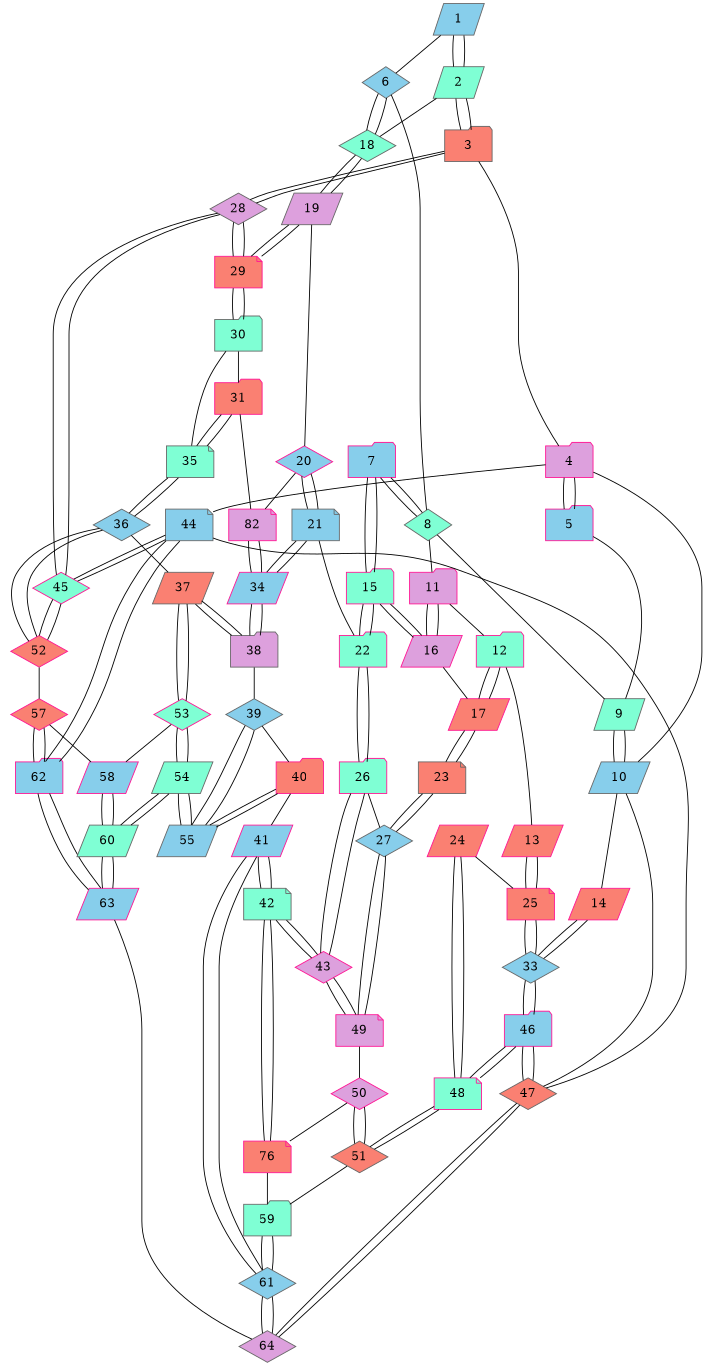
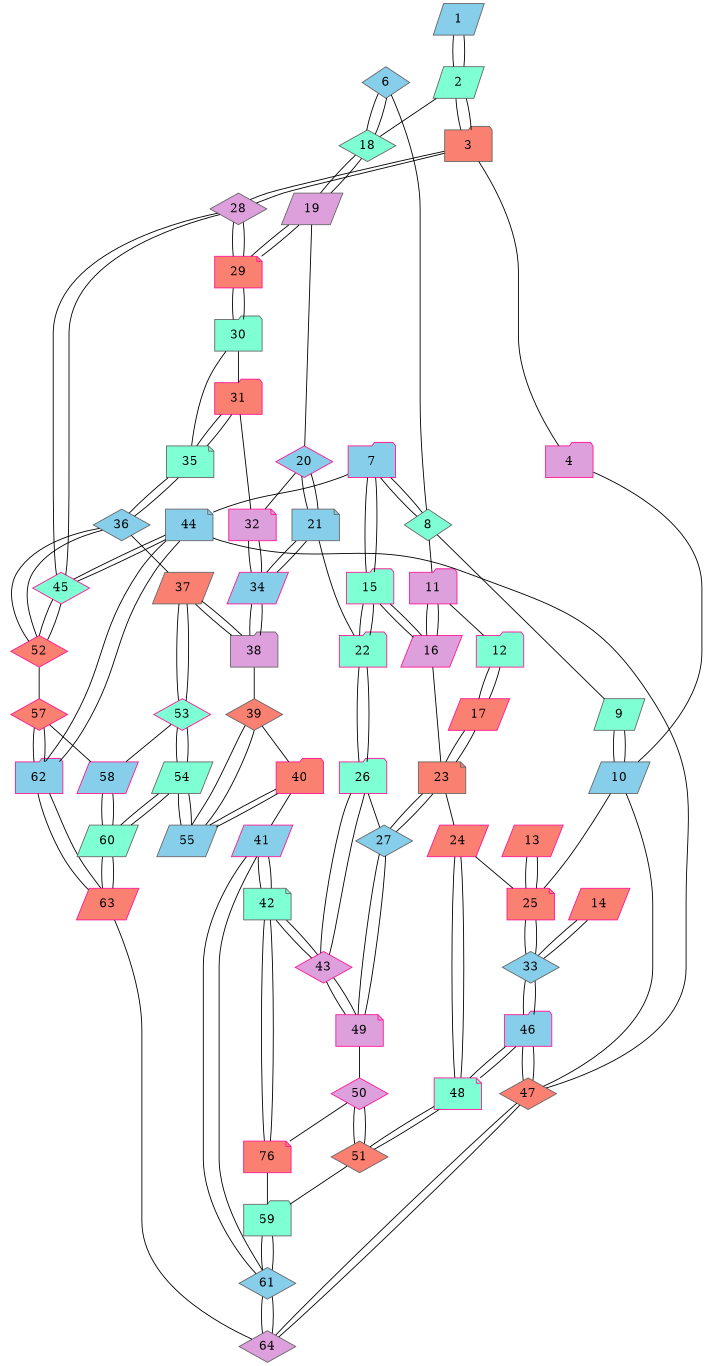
(418, 54) -> none
(404, 480) -> (287, 492)
(252, 525) -> (252, 525)
(569, 525) -> none
(455, 683) -> (437, 714)
(254, 715) -> (254, 715)
(524, 745) -> none
none -> (450, 809)
(609, 841) -> (579, 842)
(108, 904) -> (108, 904)
